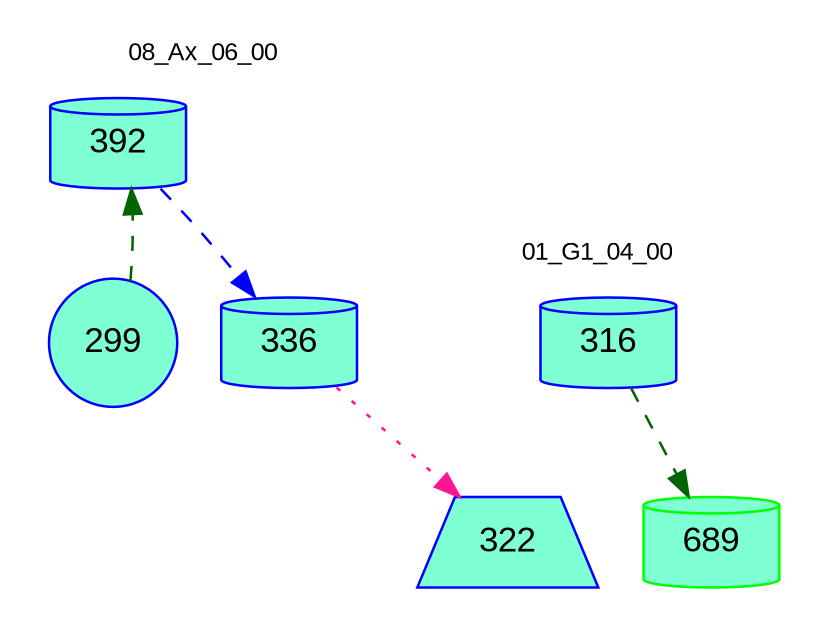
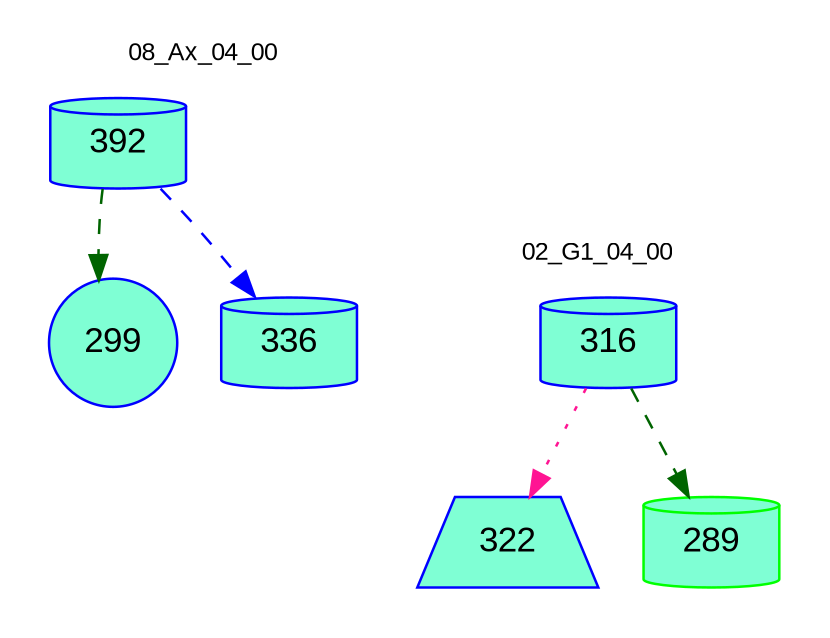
(204, 54) -> (204, 54)
(132, 248) -> (100, 222)
(598, 254) -> (598, 254)
(415, 457) -> (564, 431)
(711, 542) -> (711, 542)
